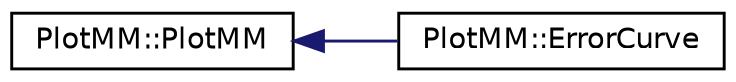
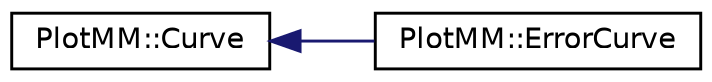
(152, 41) -> (141, 41)
